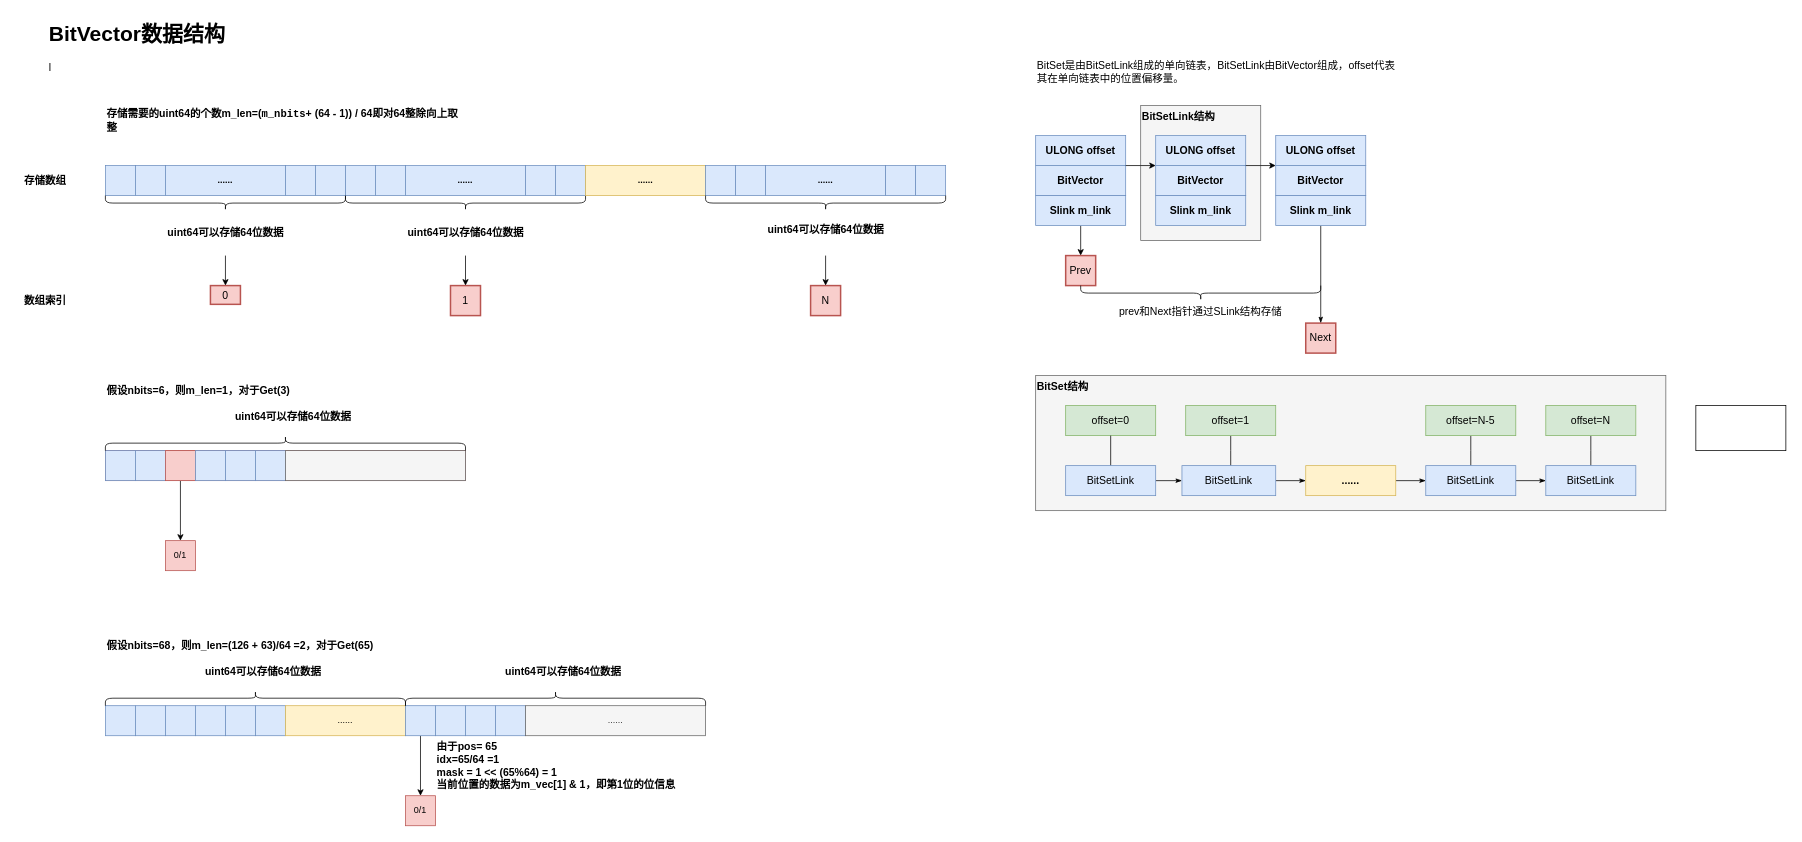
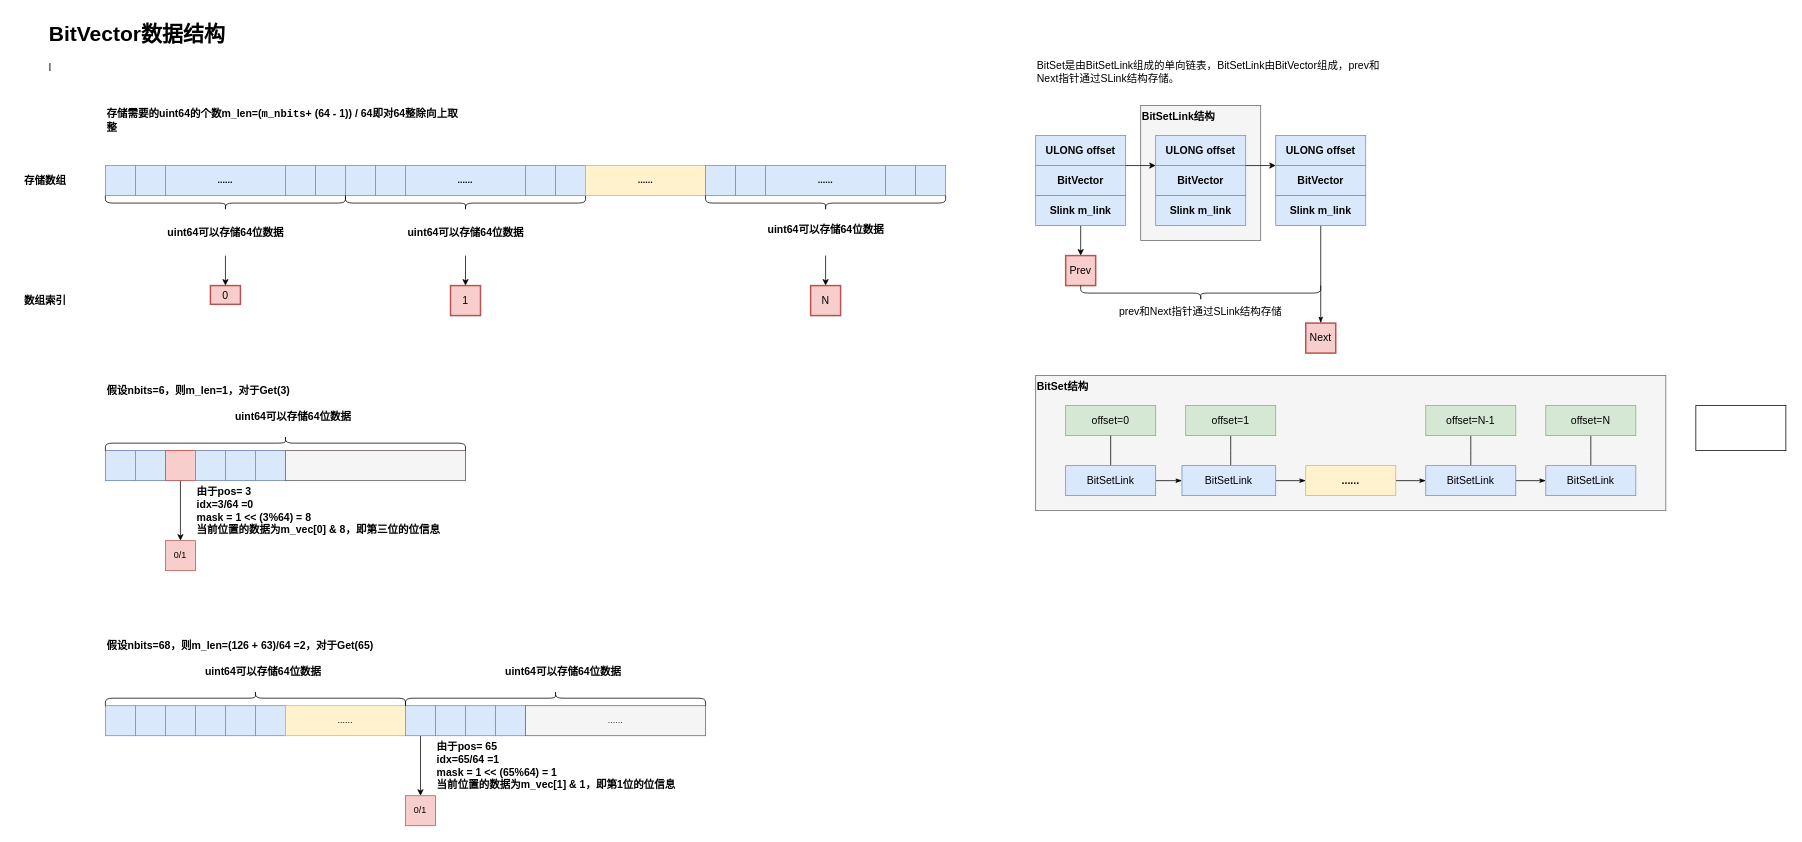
(1216, 72) -> (1216, 72)
(1470, 420) -> (1470, 420)
none -> (330, 510)
